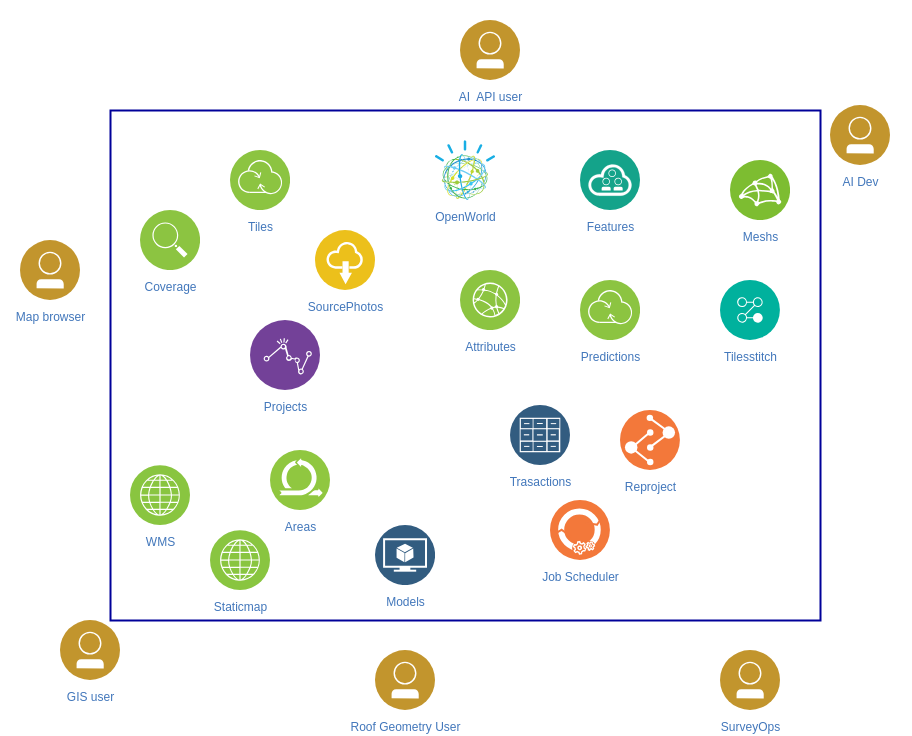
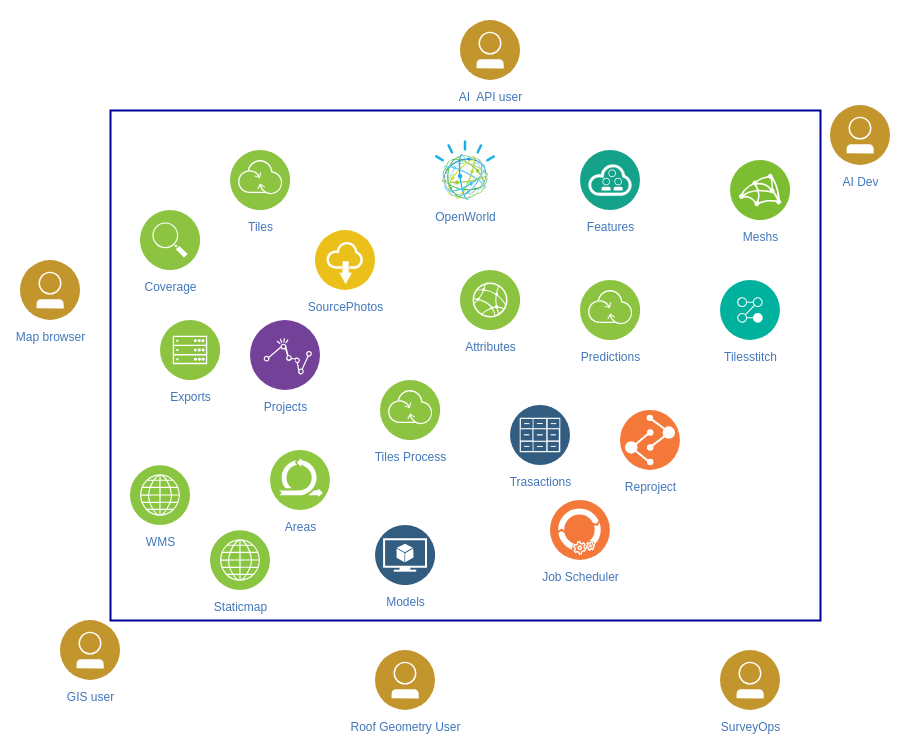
(51, 271) -> (51, 291)
none -> (191, 351)
none -> (411, 411)
